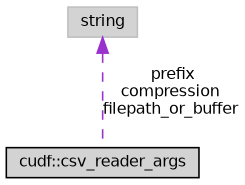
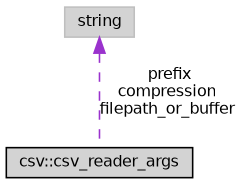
(103, 163) -> (99, 163)
